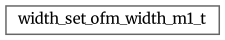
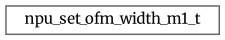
(113, 20) -> (113, 20)
